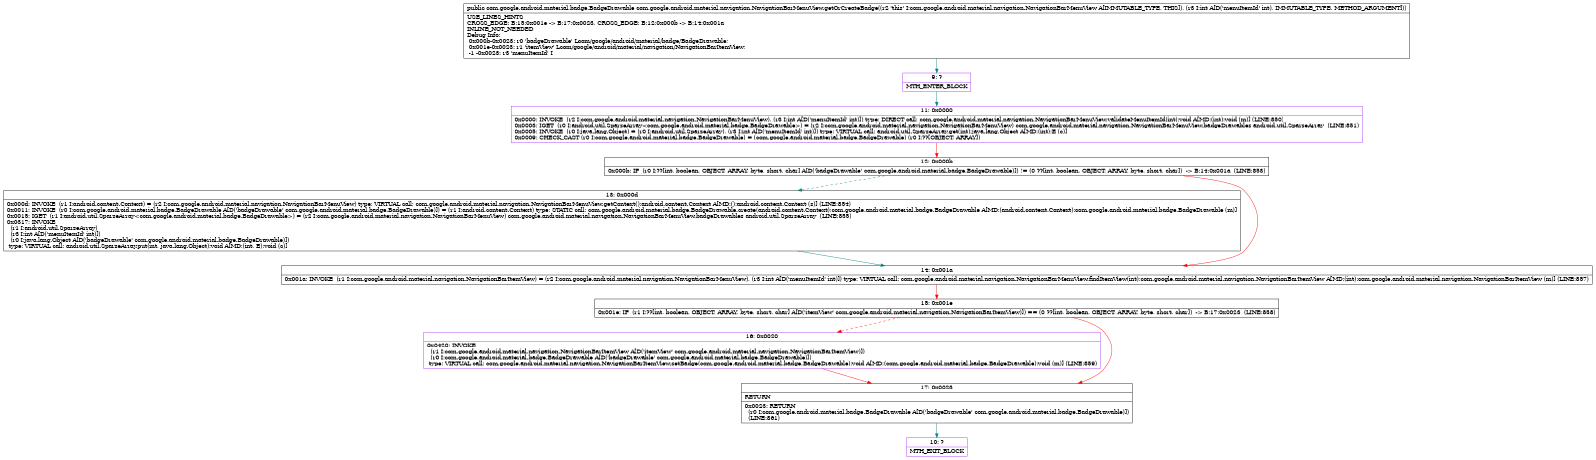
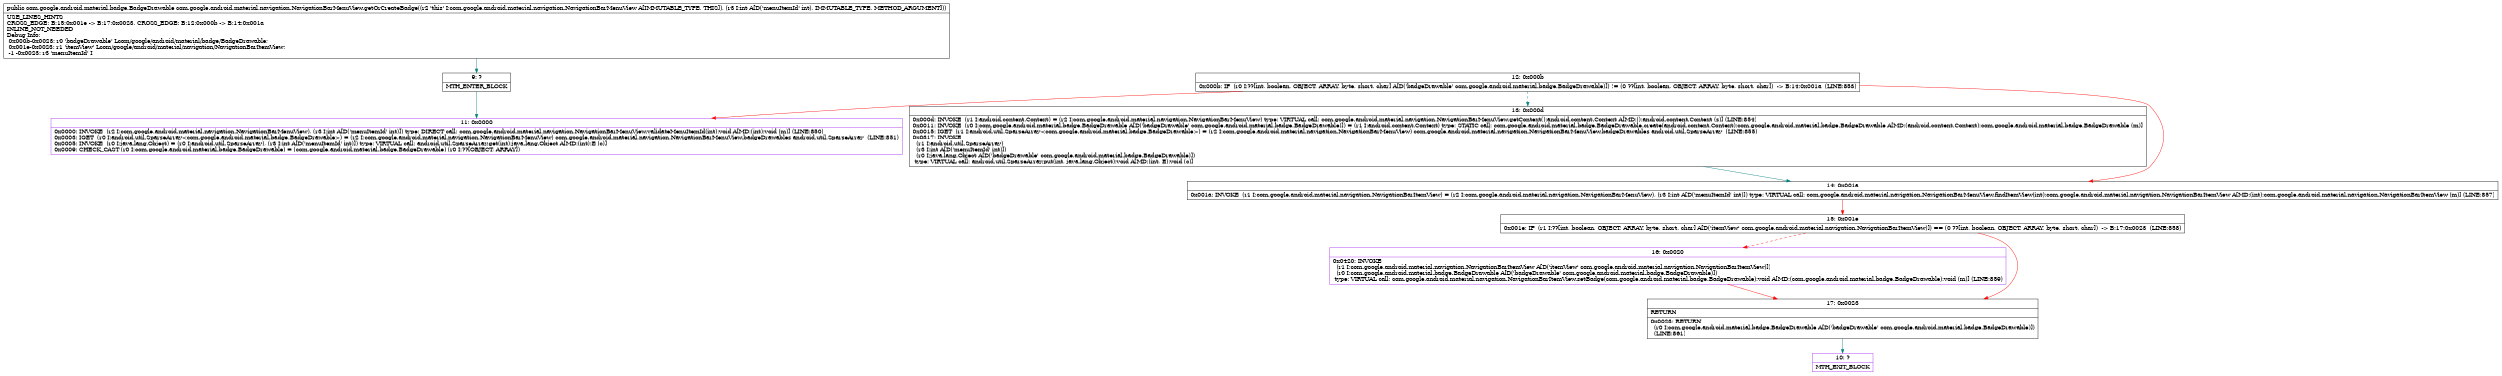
(937, 82) -> (477, 82)
(937, 148) -> (979, 102)
